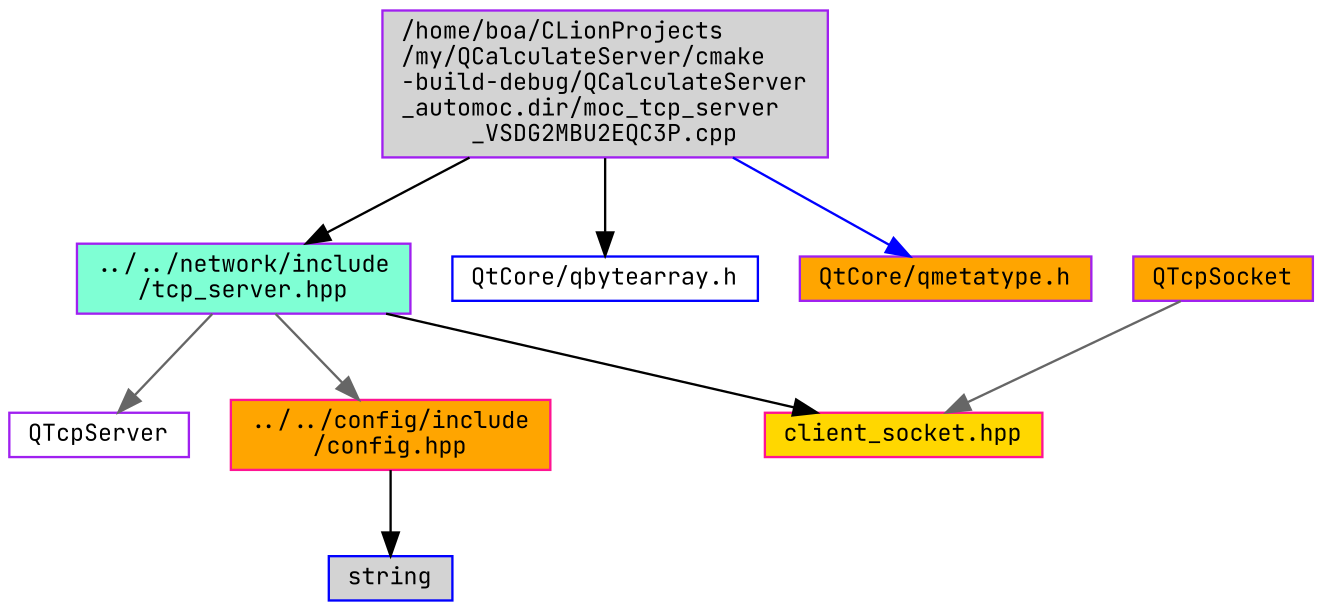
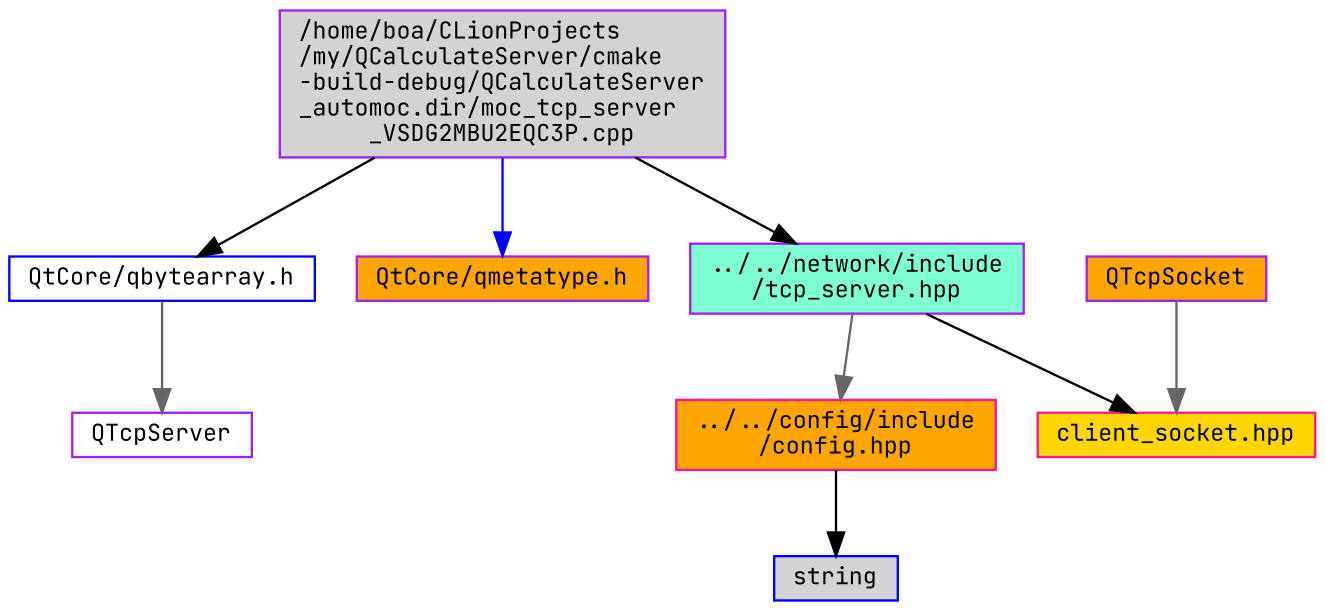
(174, 354) -> (162, 345)
